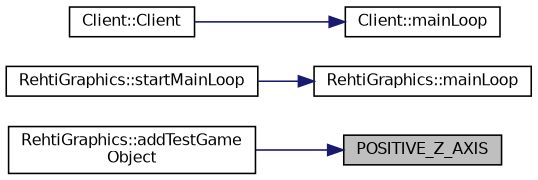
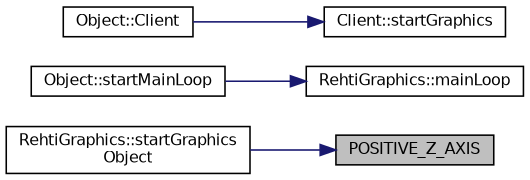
(132, 22) -> (128, 22)
(423, 22) -> (415, 22)
(132, 81) -> (128, 81)
(132, 150) -> (128, 150)
